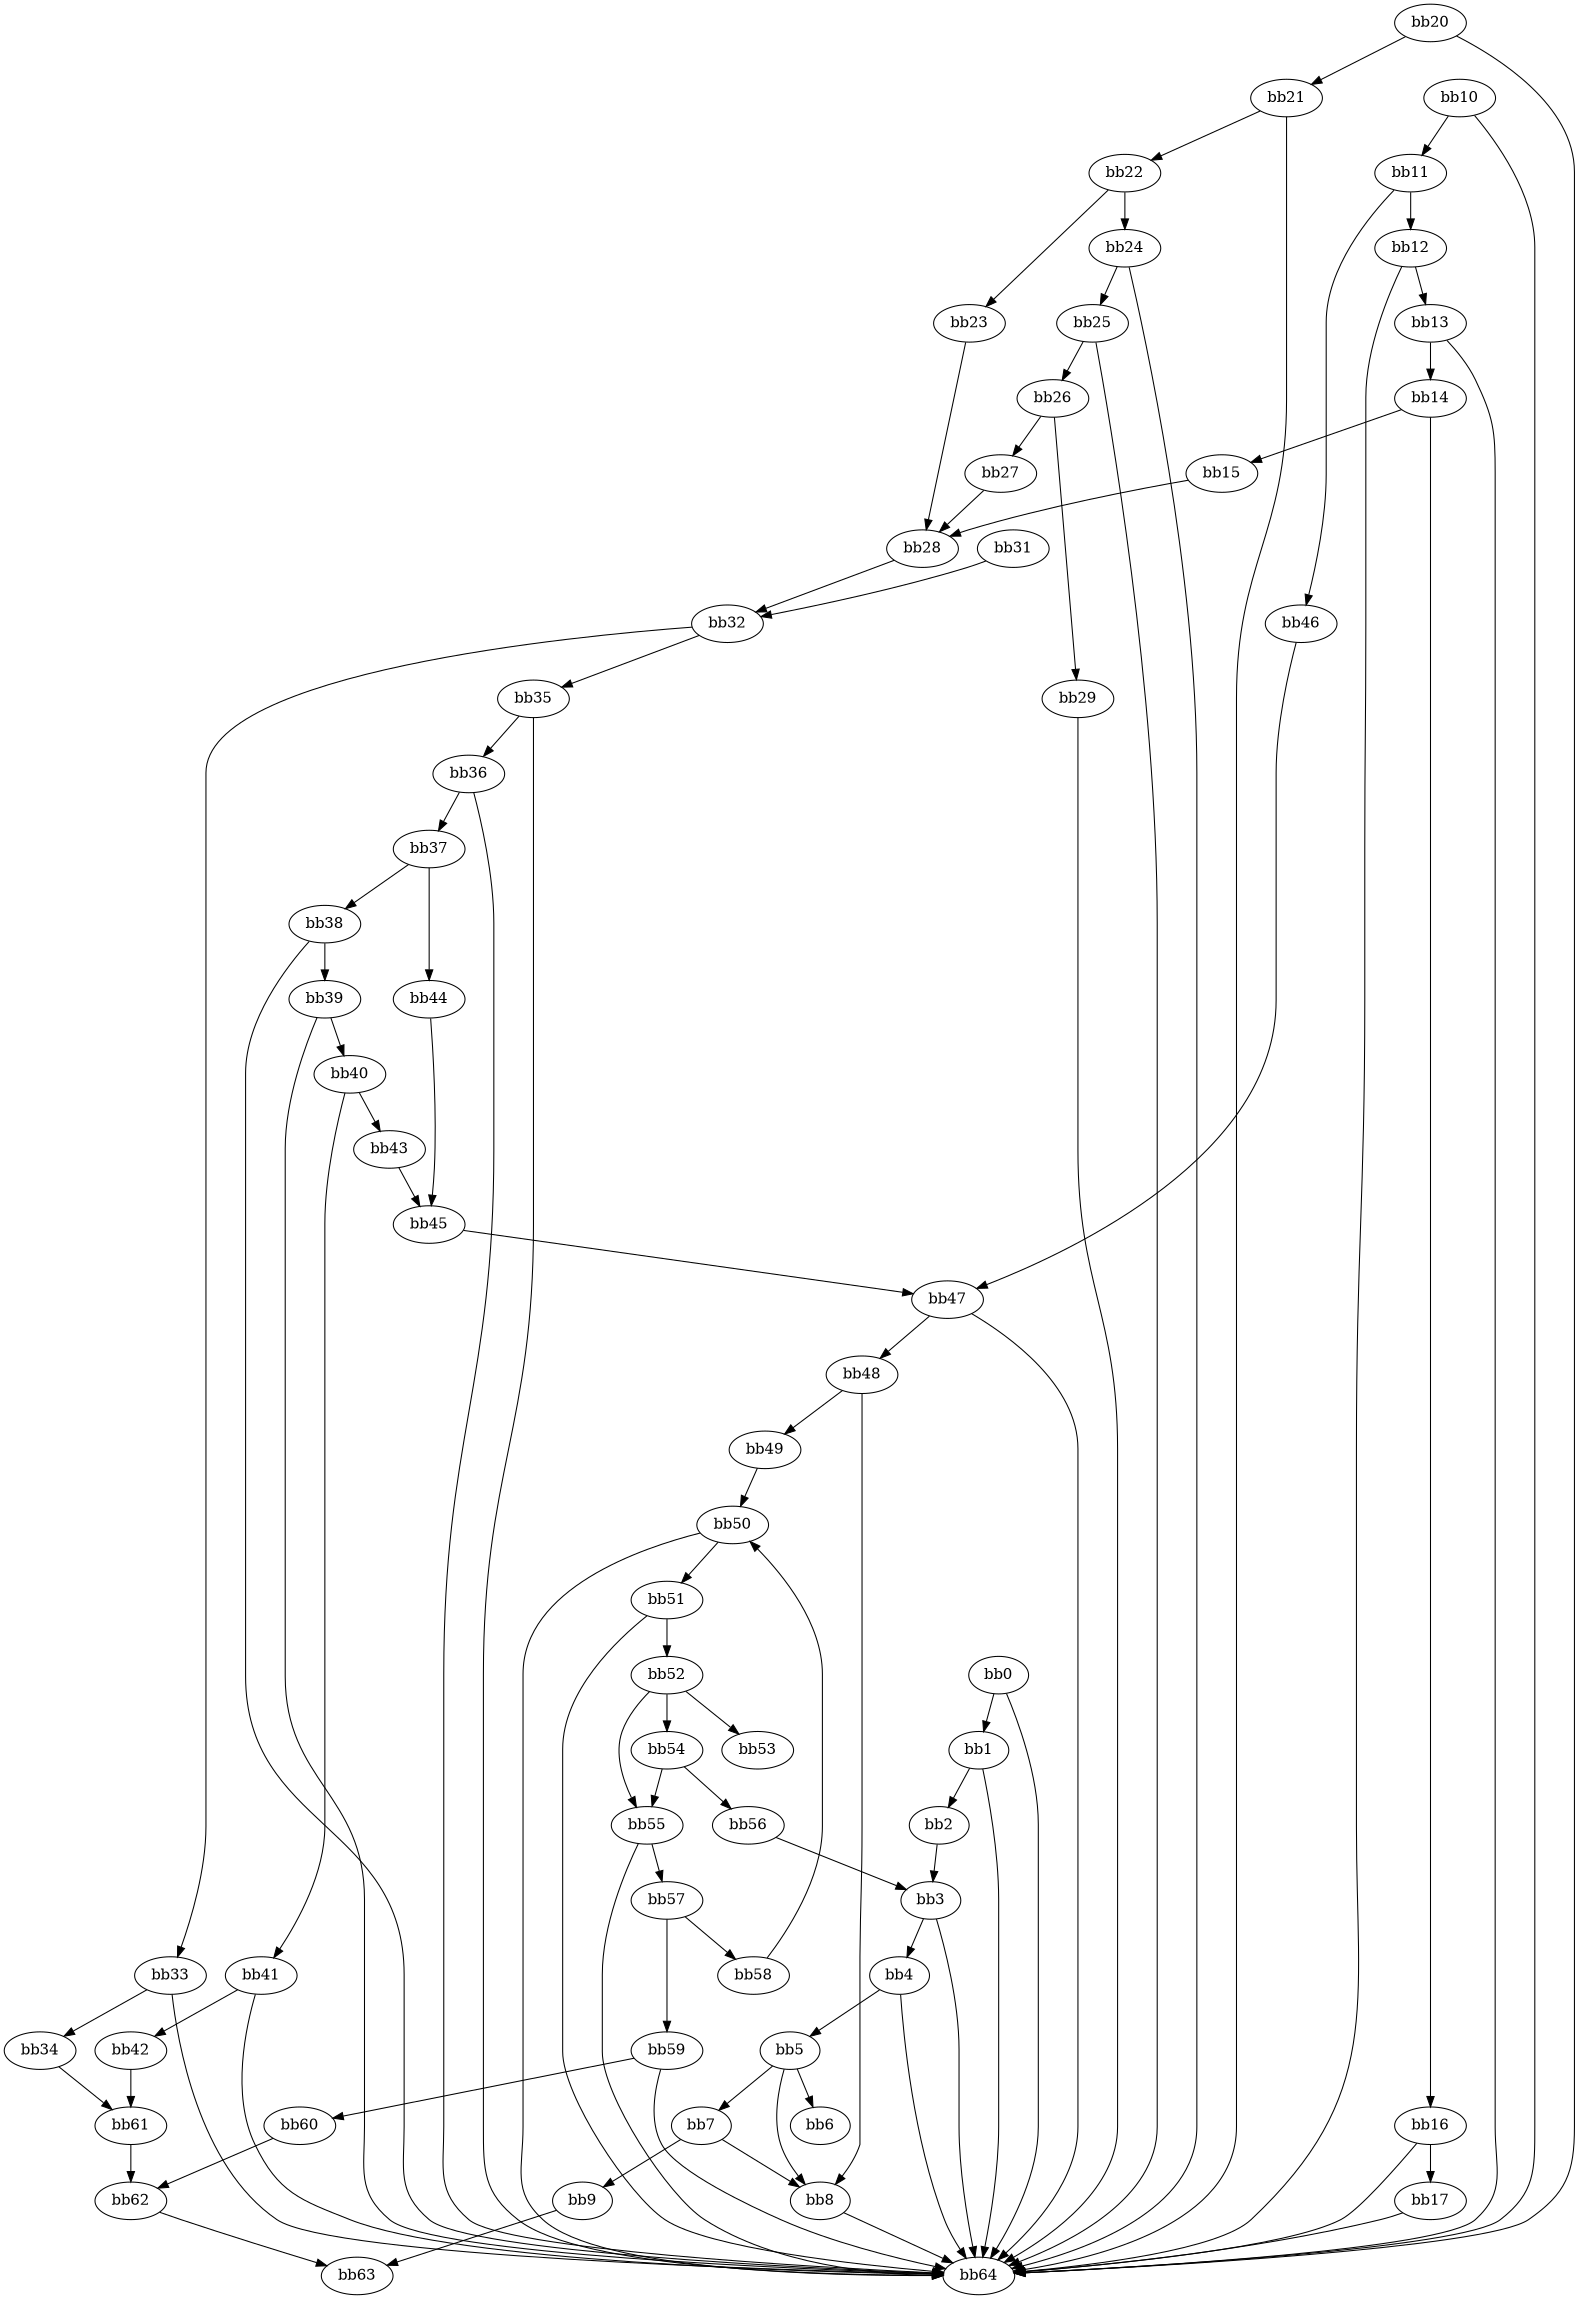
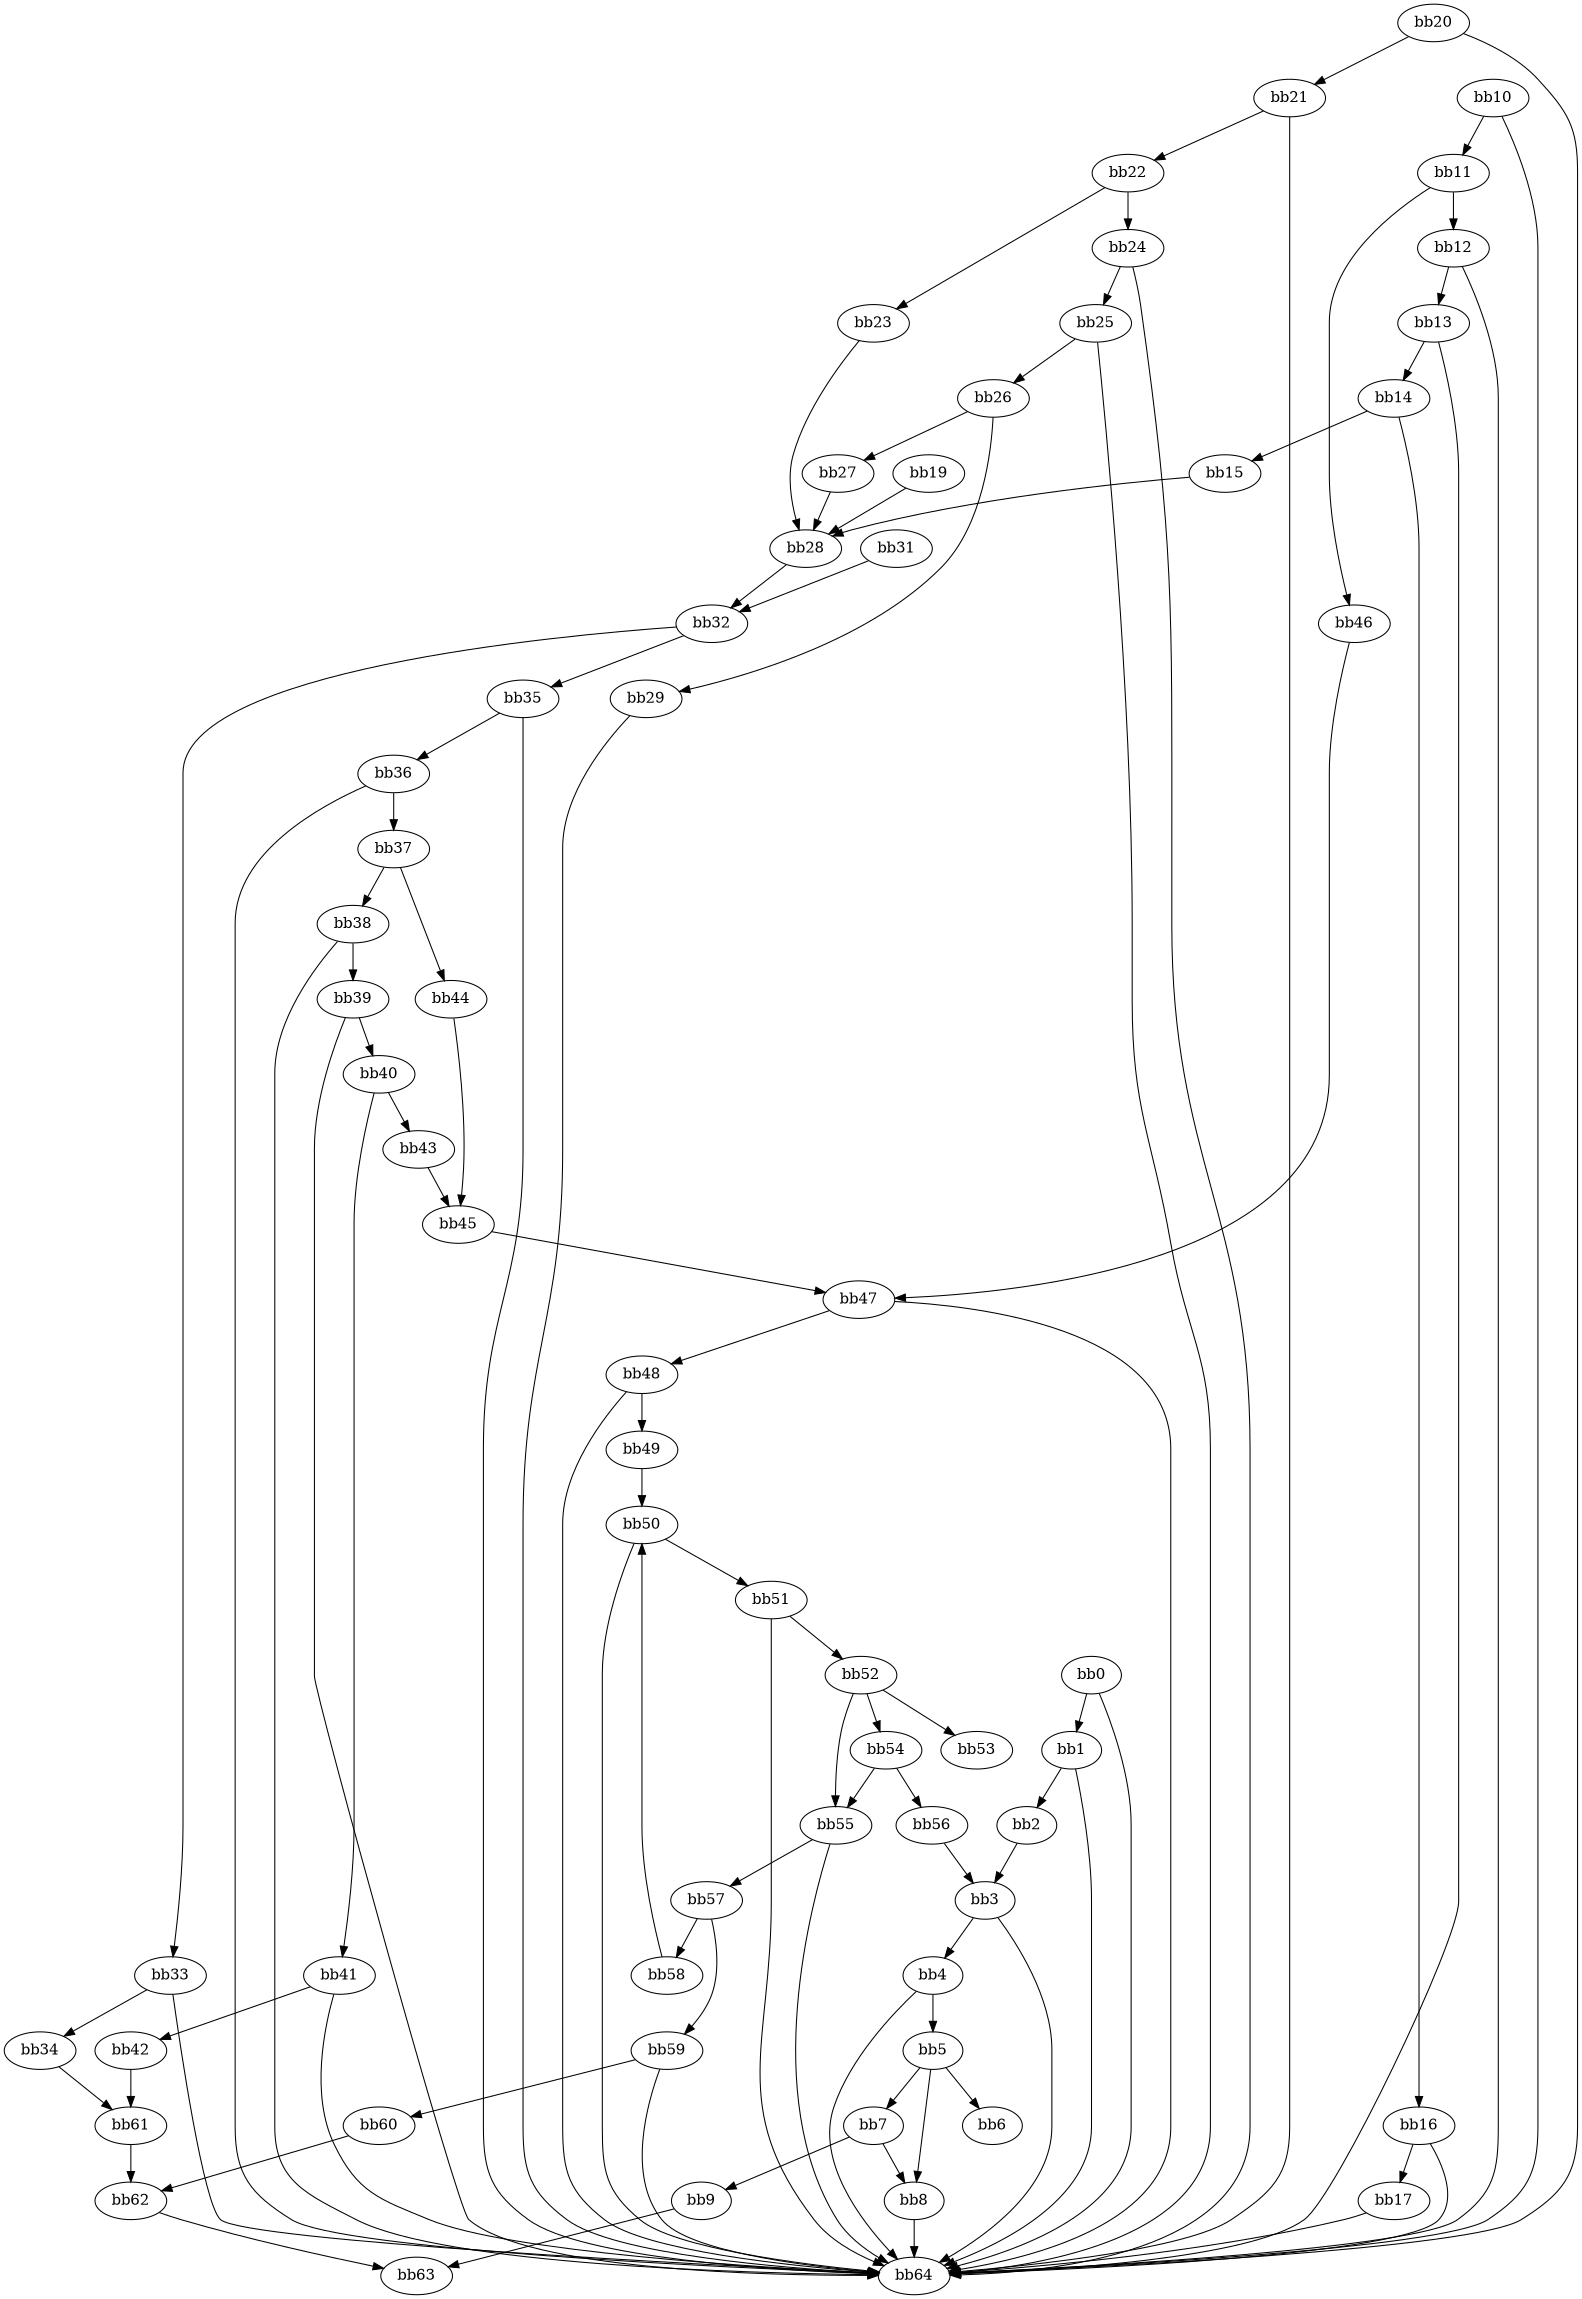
none -> (929, 474)
(862, 1787) -> (563, 1939)
